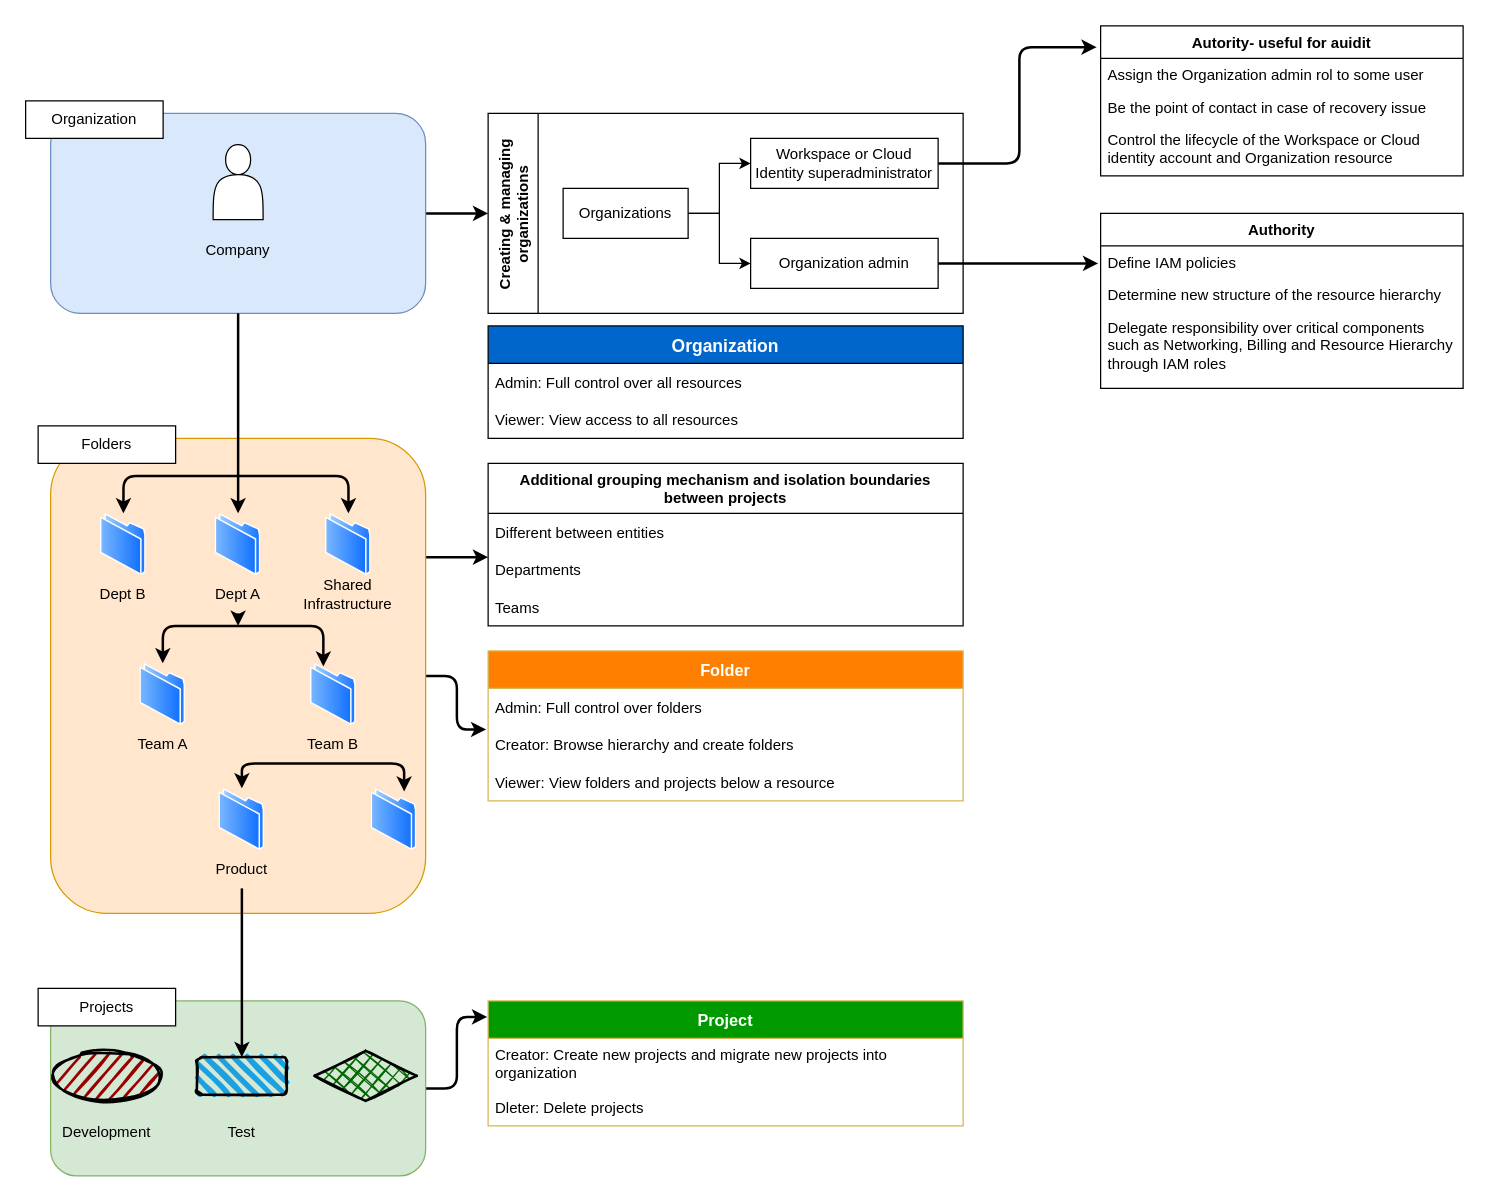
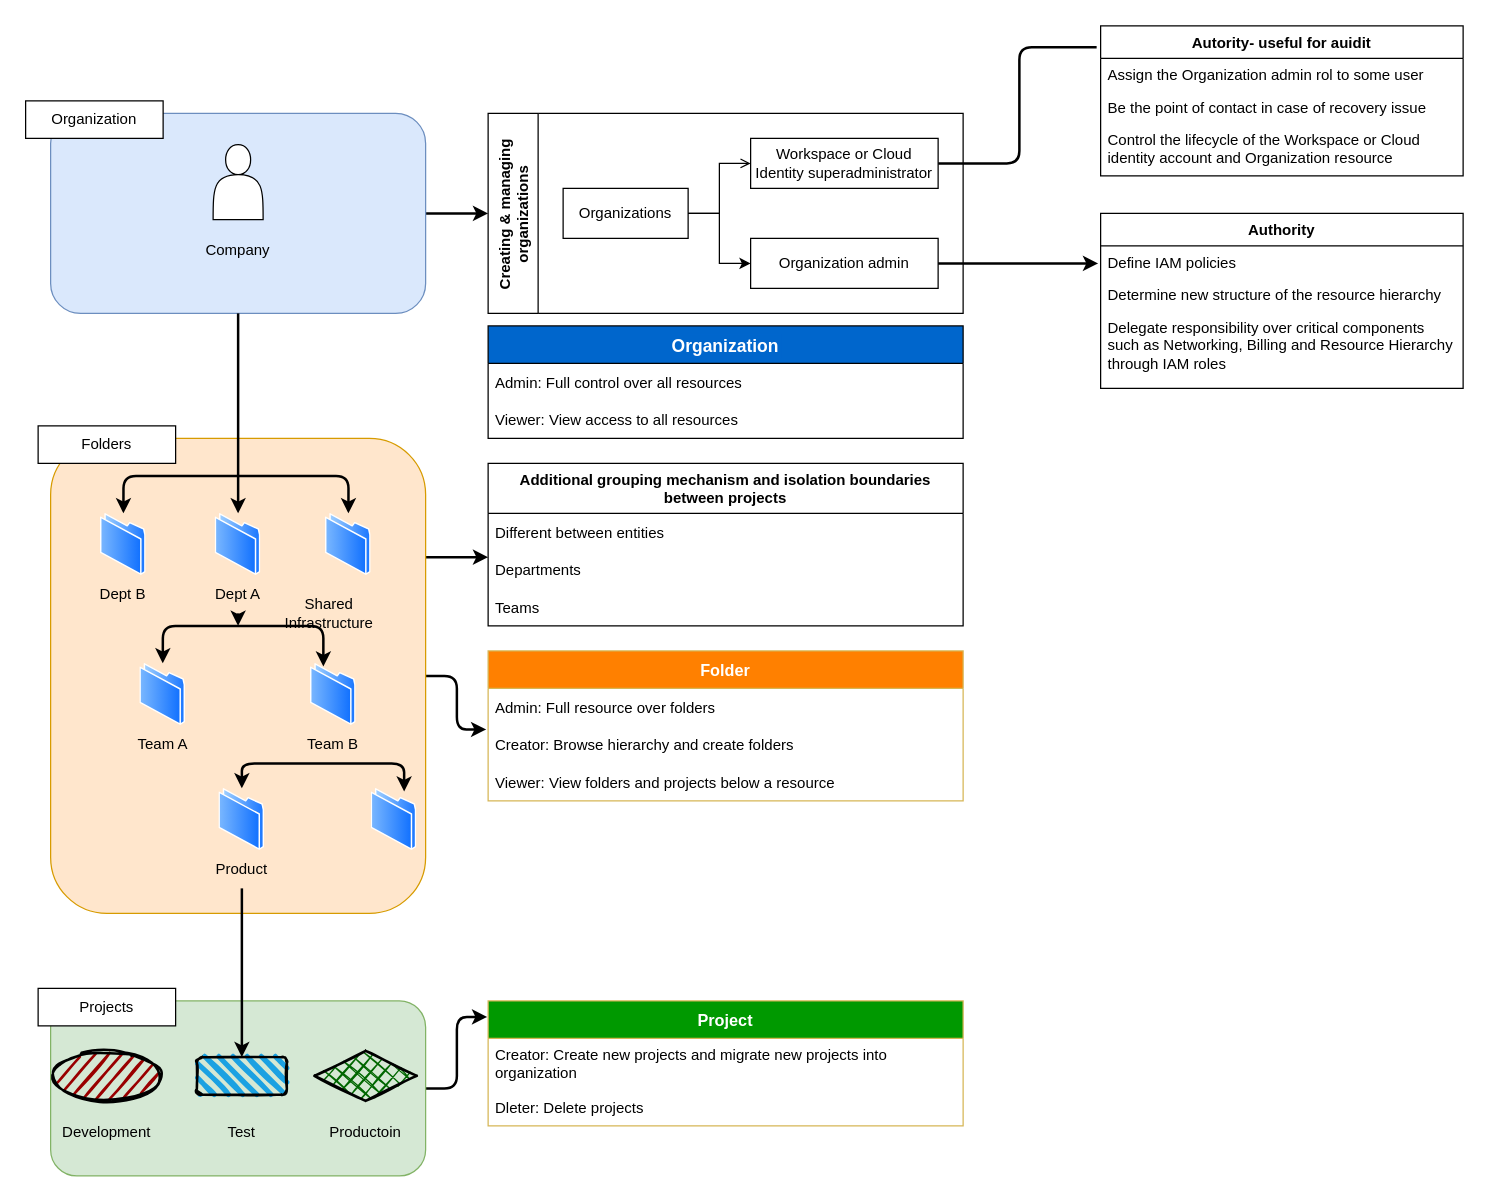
(1084, 47) -> (1090, 47)
(741, 163) -> (743, 163)
(348, 594) -> (330, 613)
(610, 708) -> (616, 708)
none -> (366, 1132)
